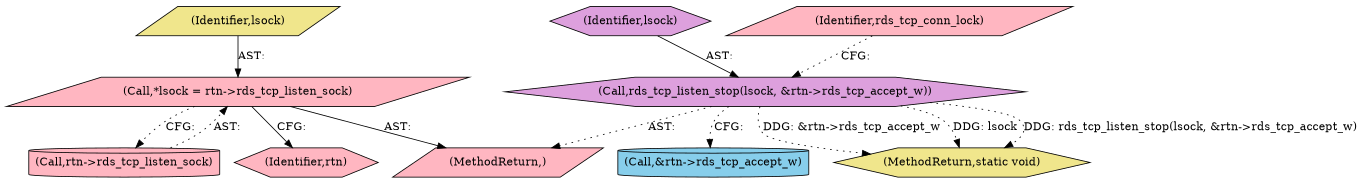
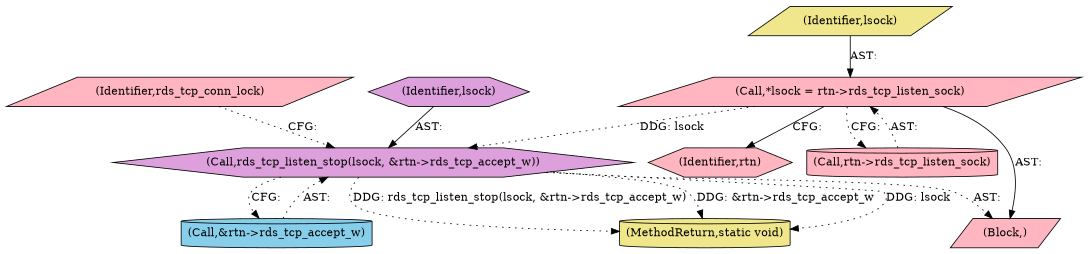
none -> (616, 127)
(498, 162) -> (1005, 233)
(962, 162) -> (705, 233)
none -> (298, 196)
